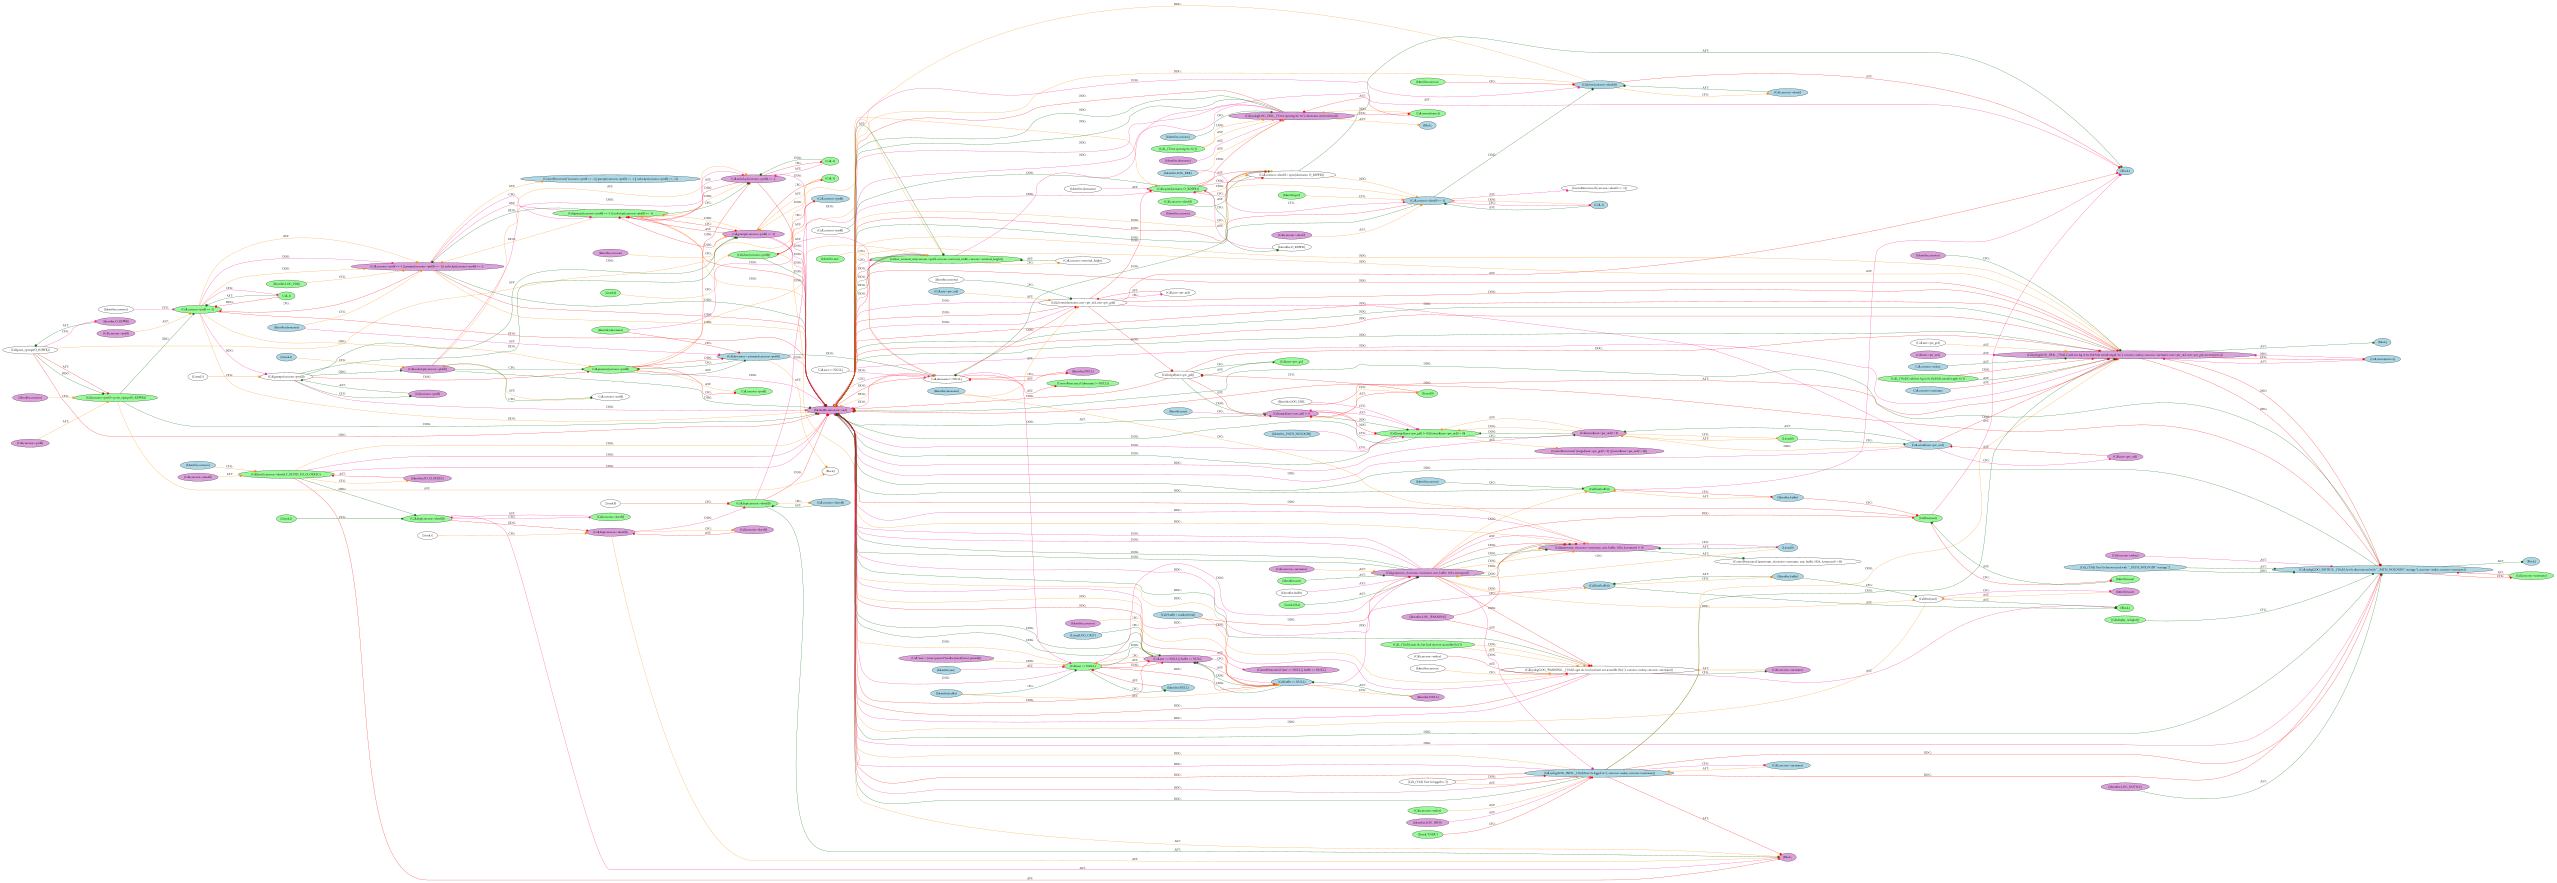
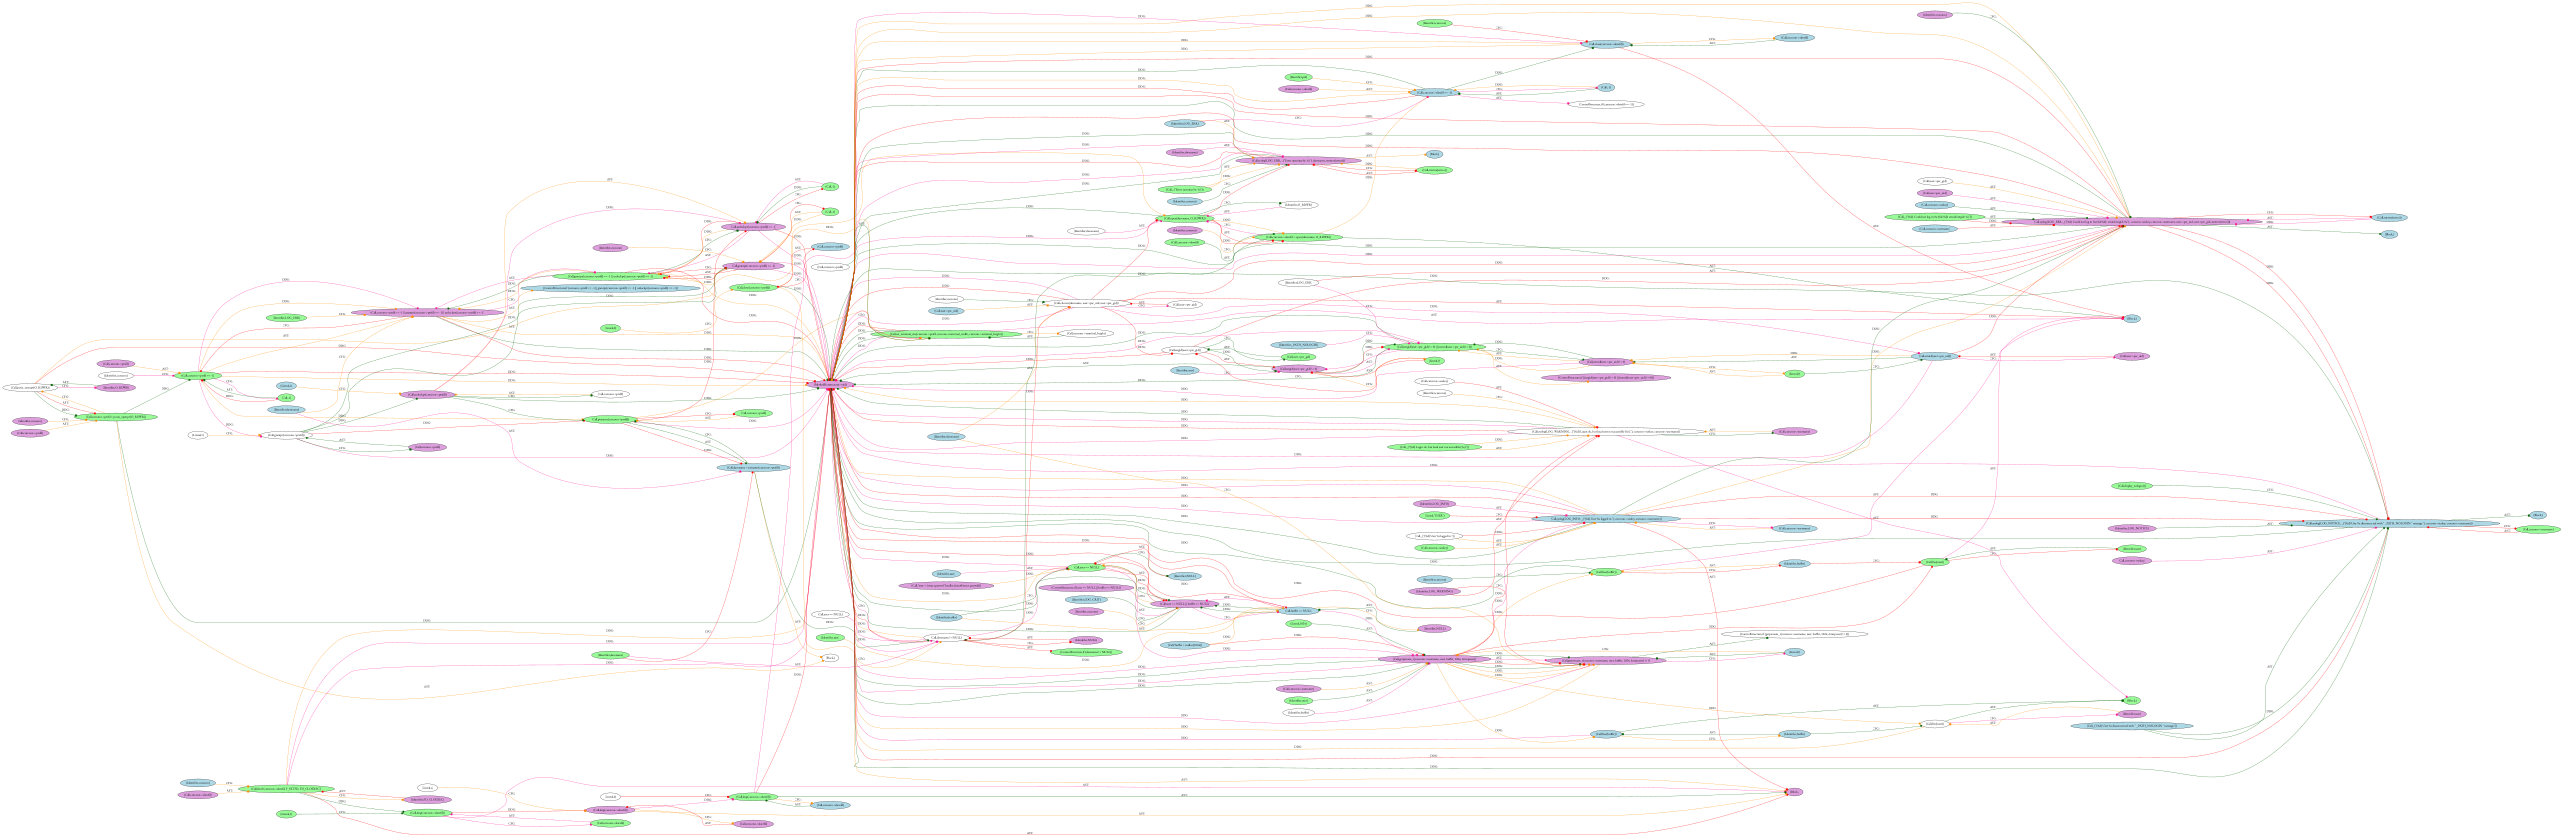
(1292, 175) -> (1299, 237)
(808, 379) -> none
none -> (74, 402)
(1083, 635) -> (1086, 600)
(1220, 655) -> (1144, 615)
